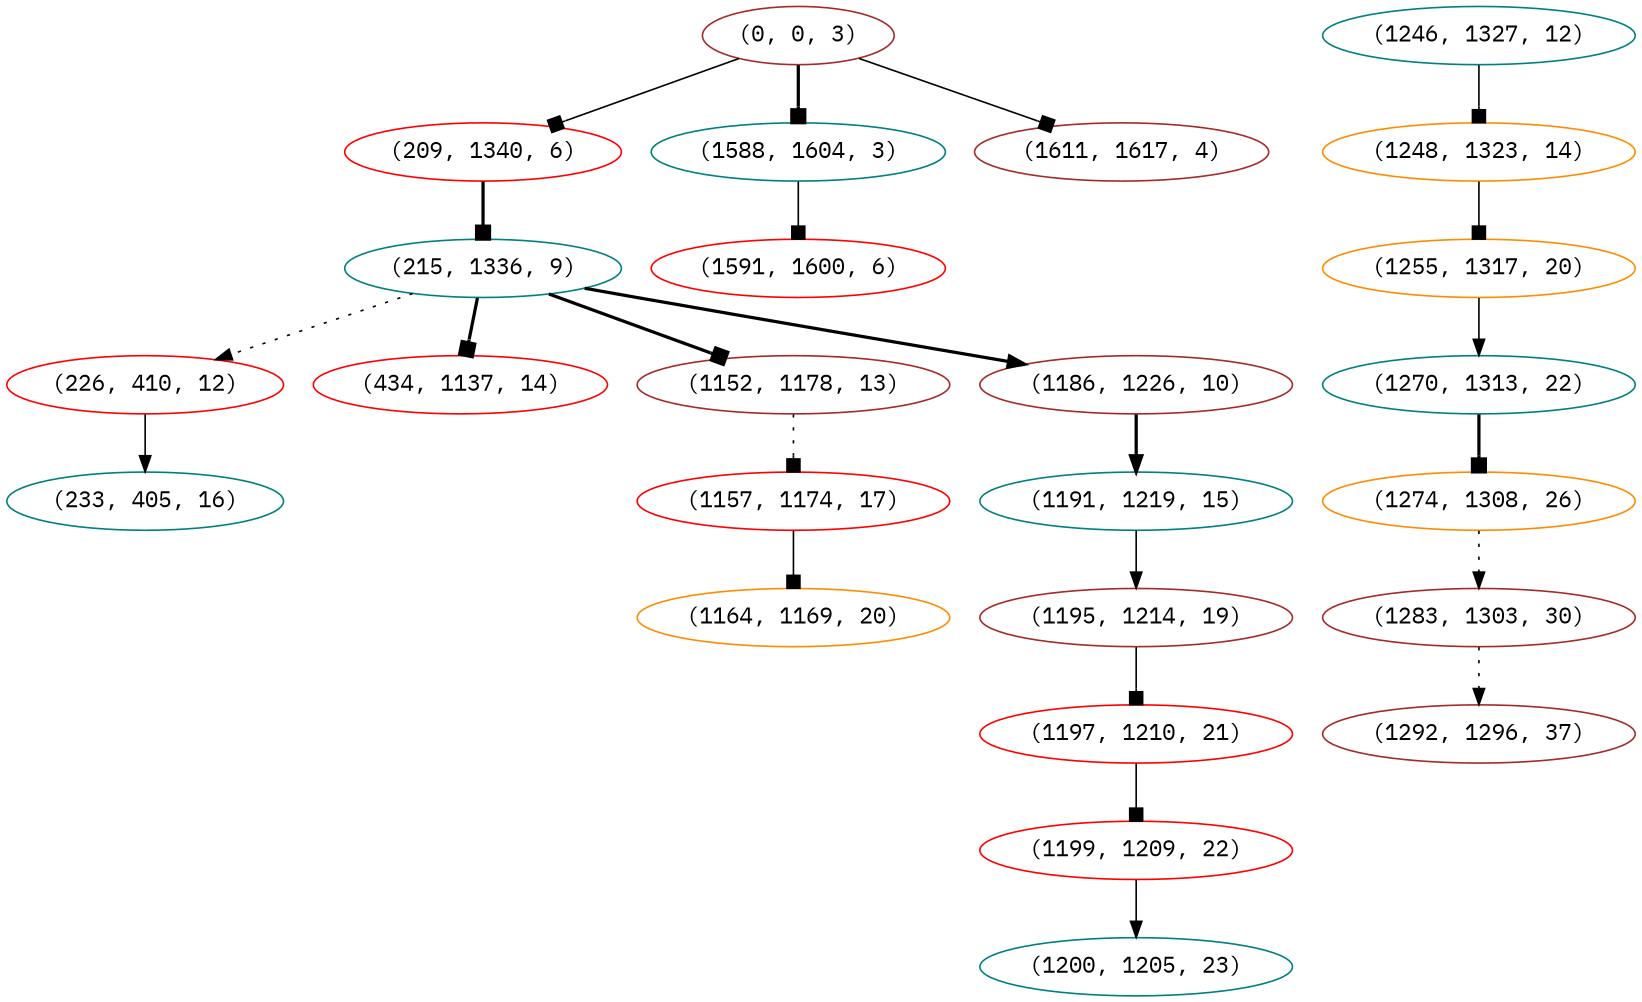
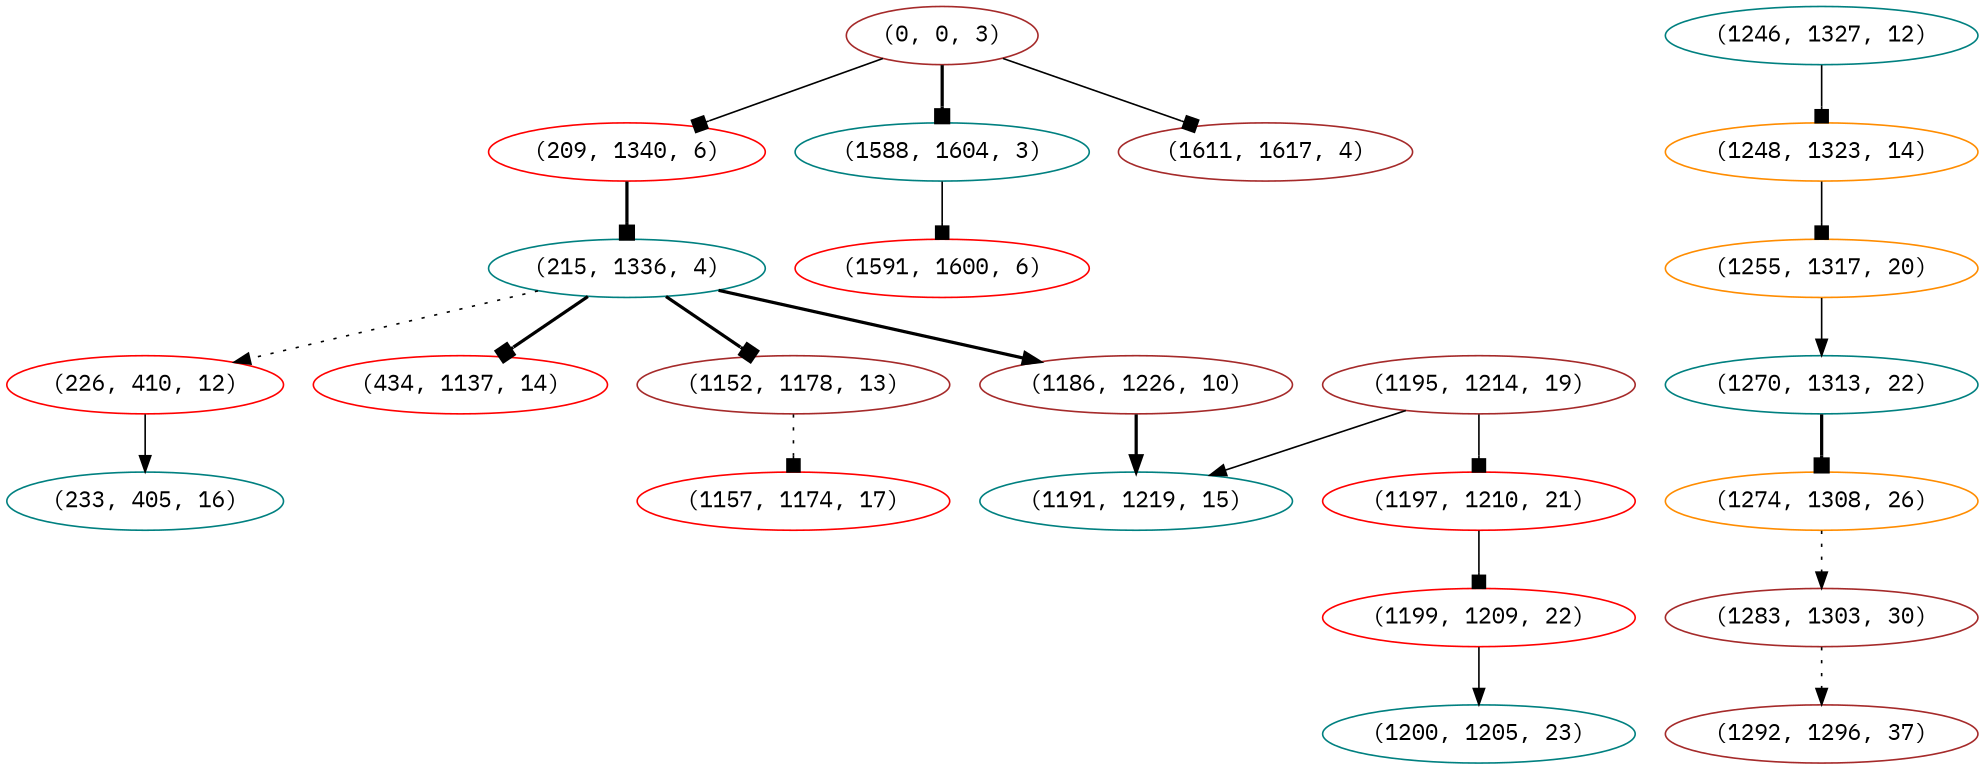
(483, 268) -> (627, 268)
(1136, 551) -> (1315, 440)
(793, 618) -> none
